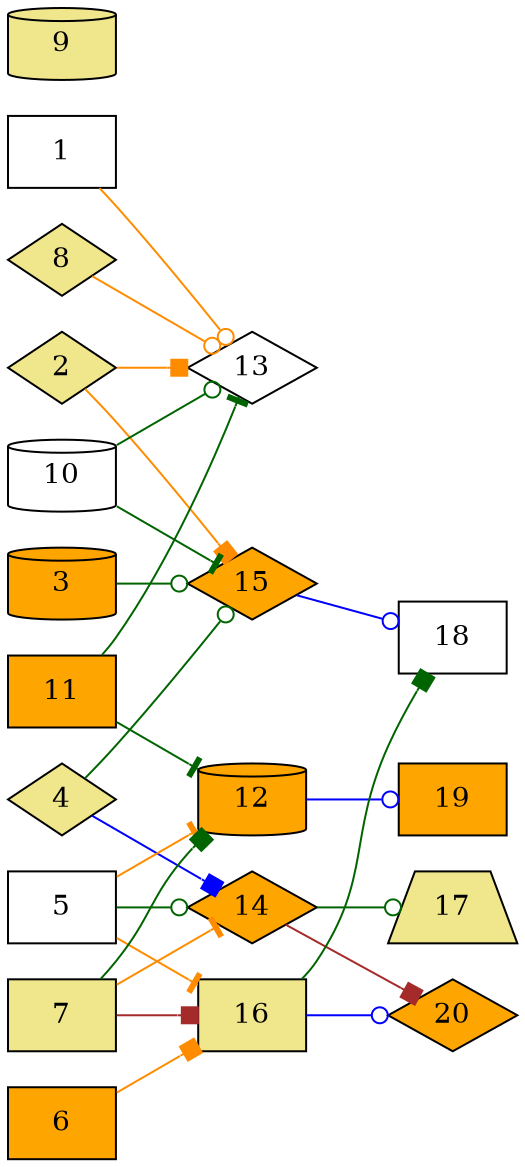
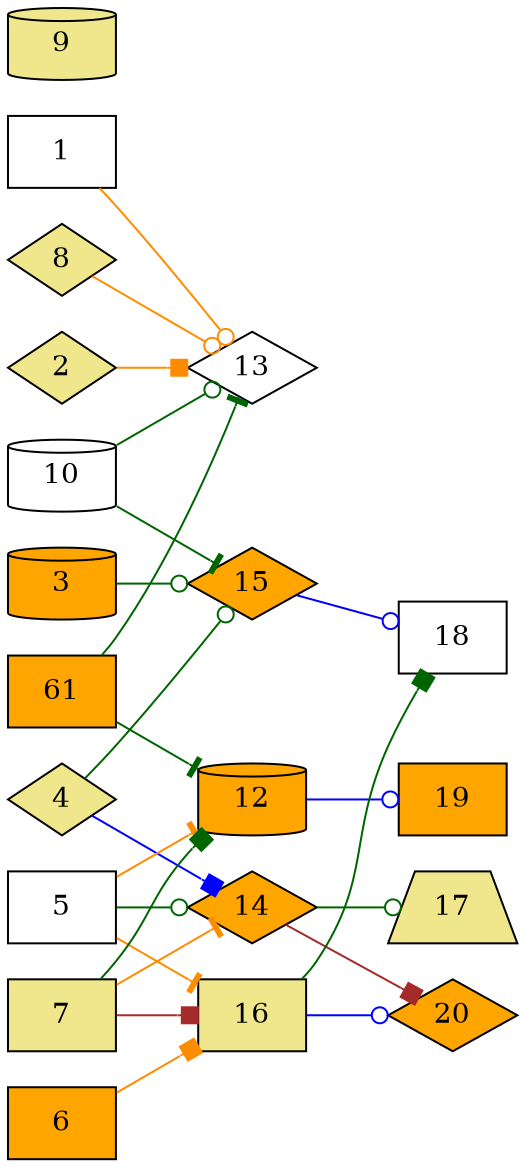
(153, 465) -> none
(62, 692) -> (62, 692)
